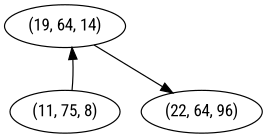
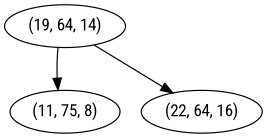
(73, 75) -> (57, 63)
(202, 112) -> (202, 112)
